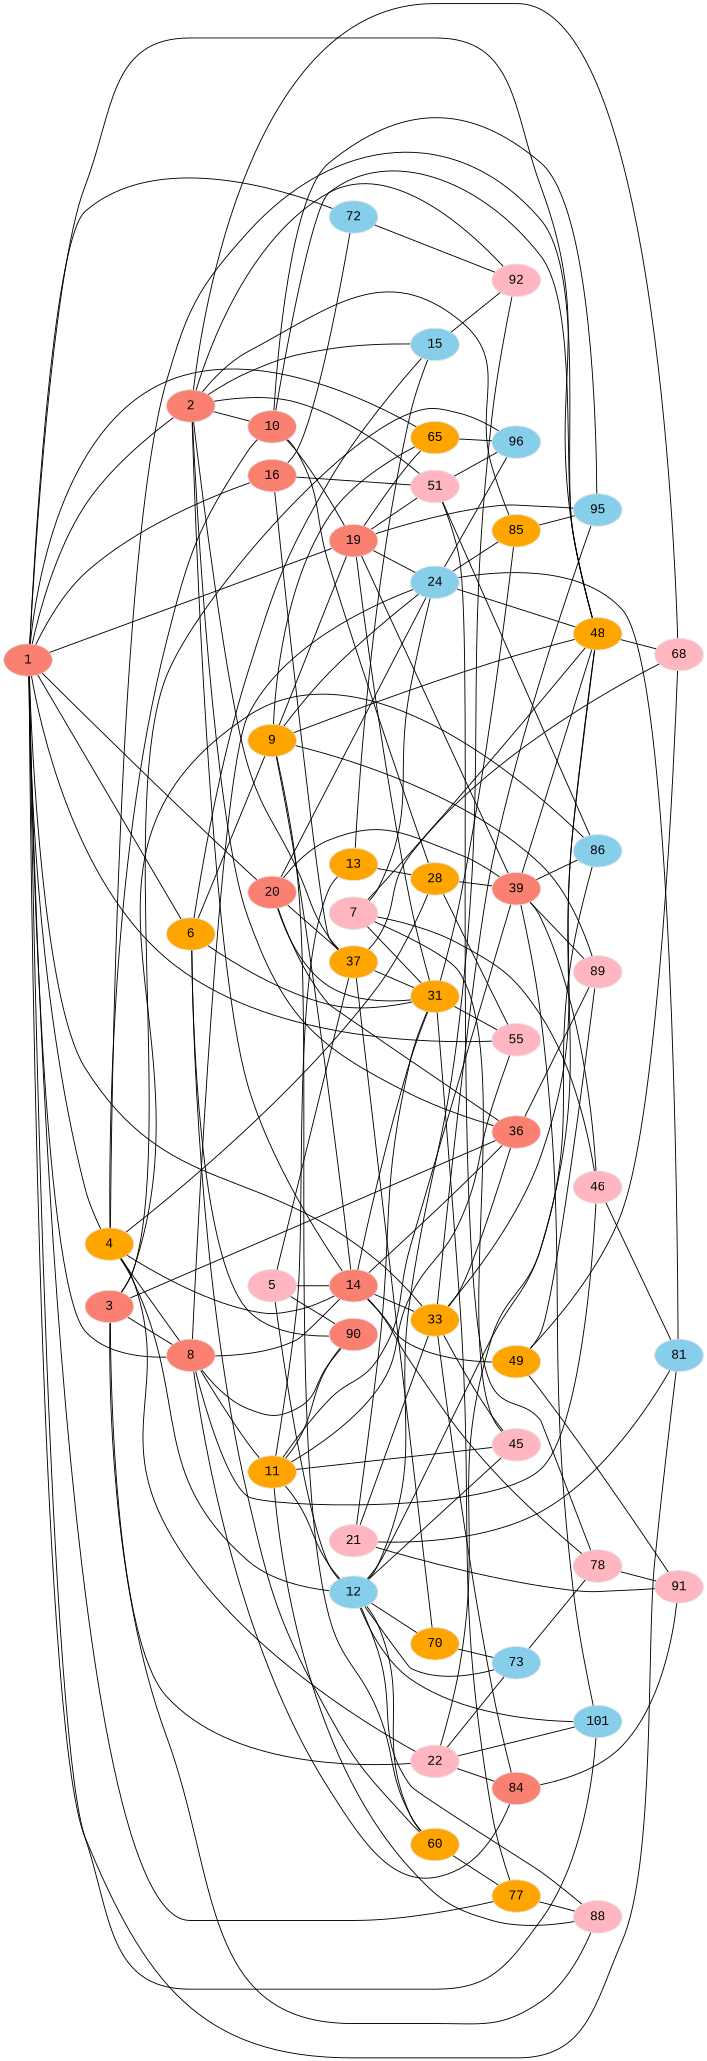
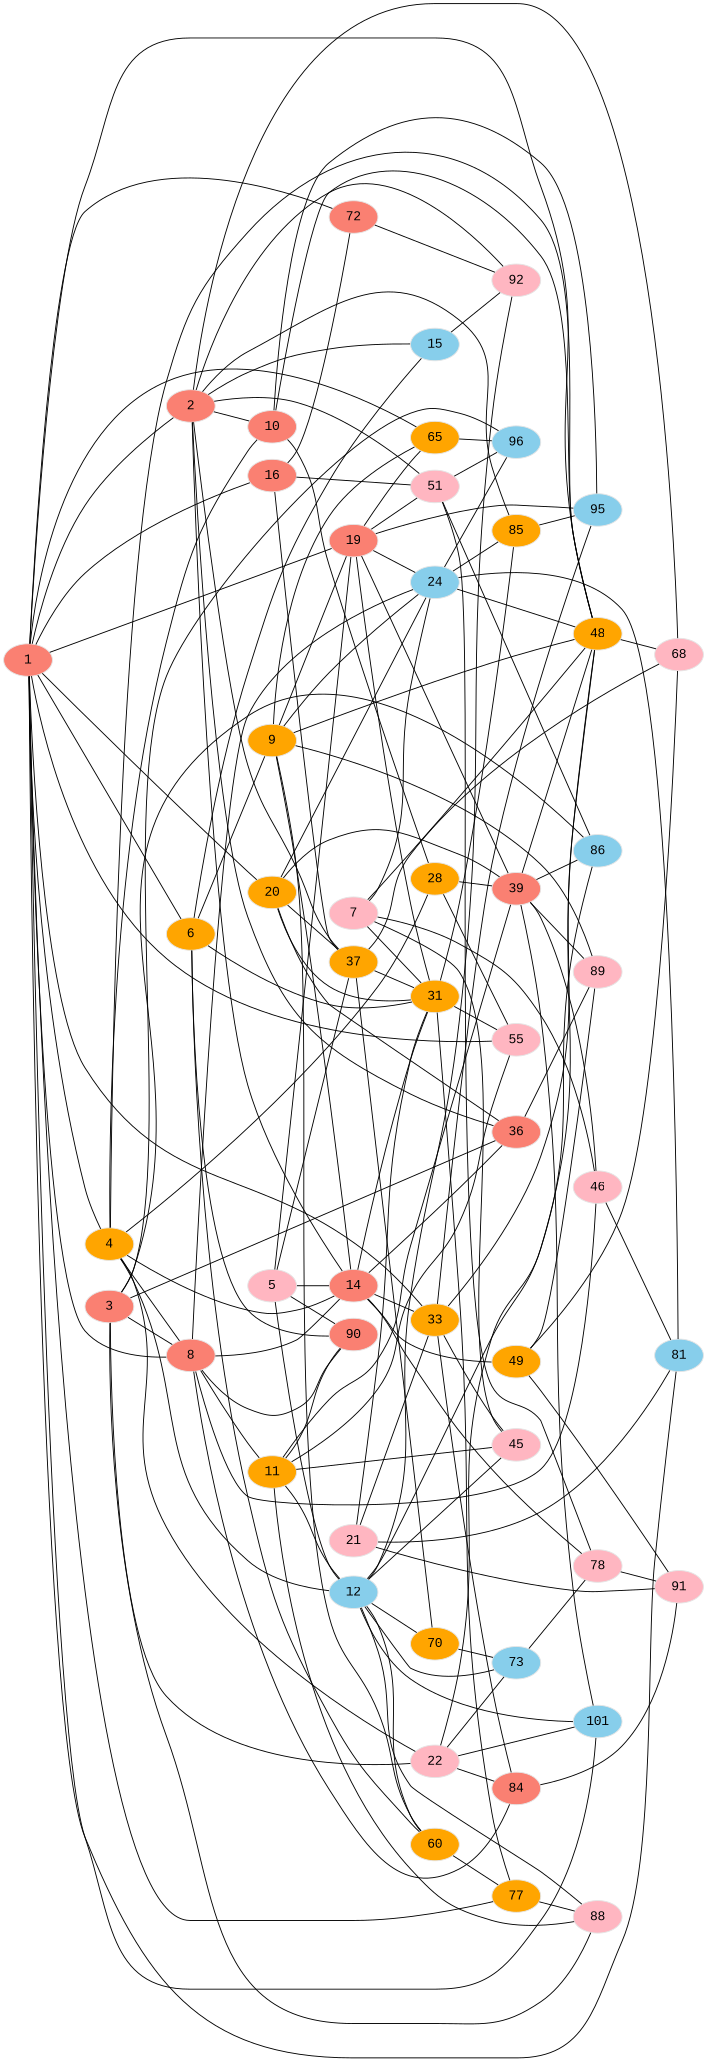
(354, 217) -> (354, 217)
(327, 497) -> (315, 895)
(354, 864) -> none
(272, 892) -> (272, 892)
(487, 1221) -> none
